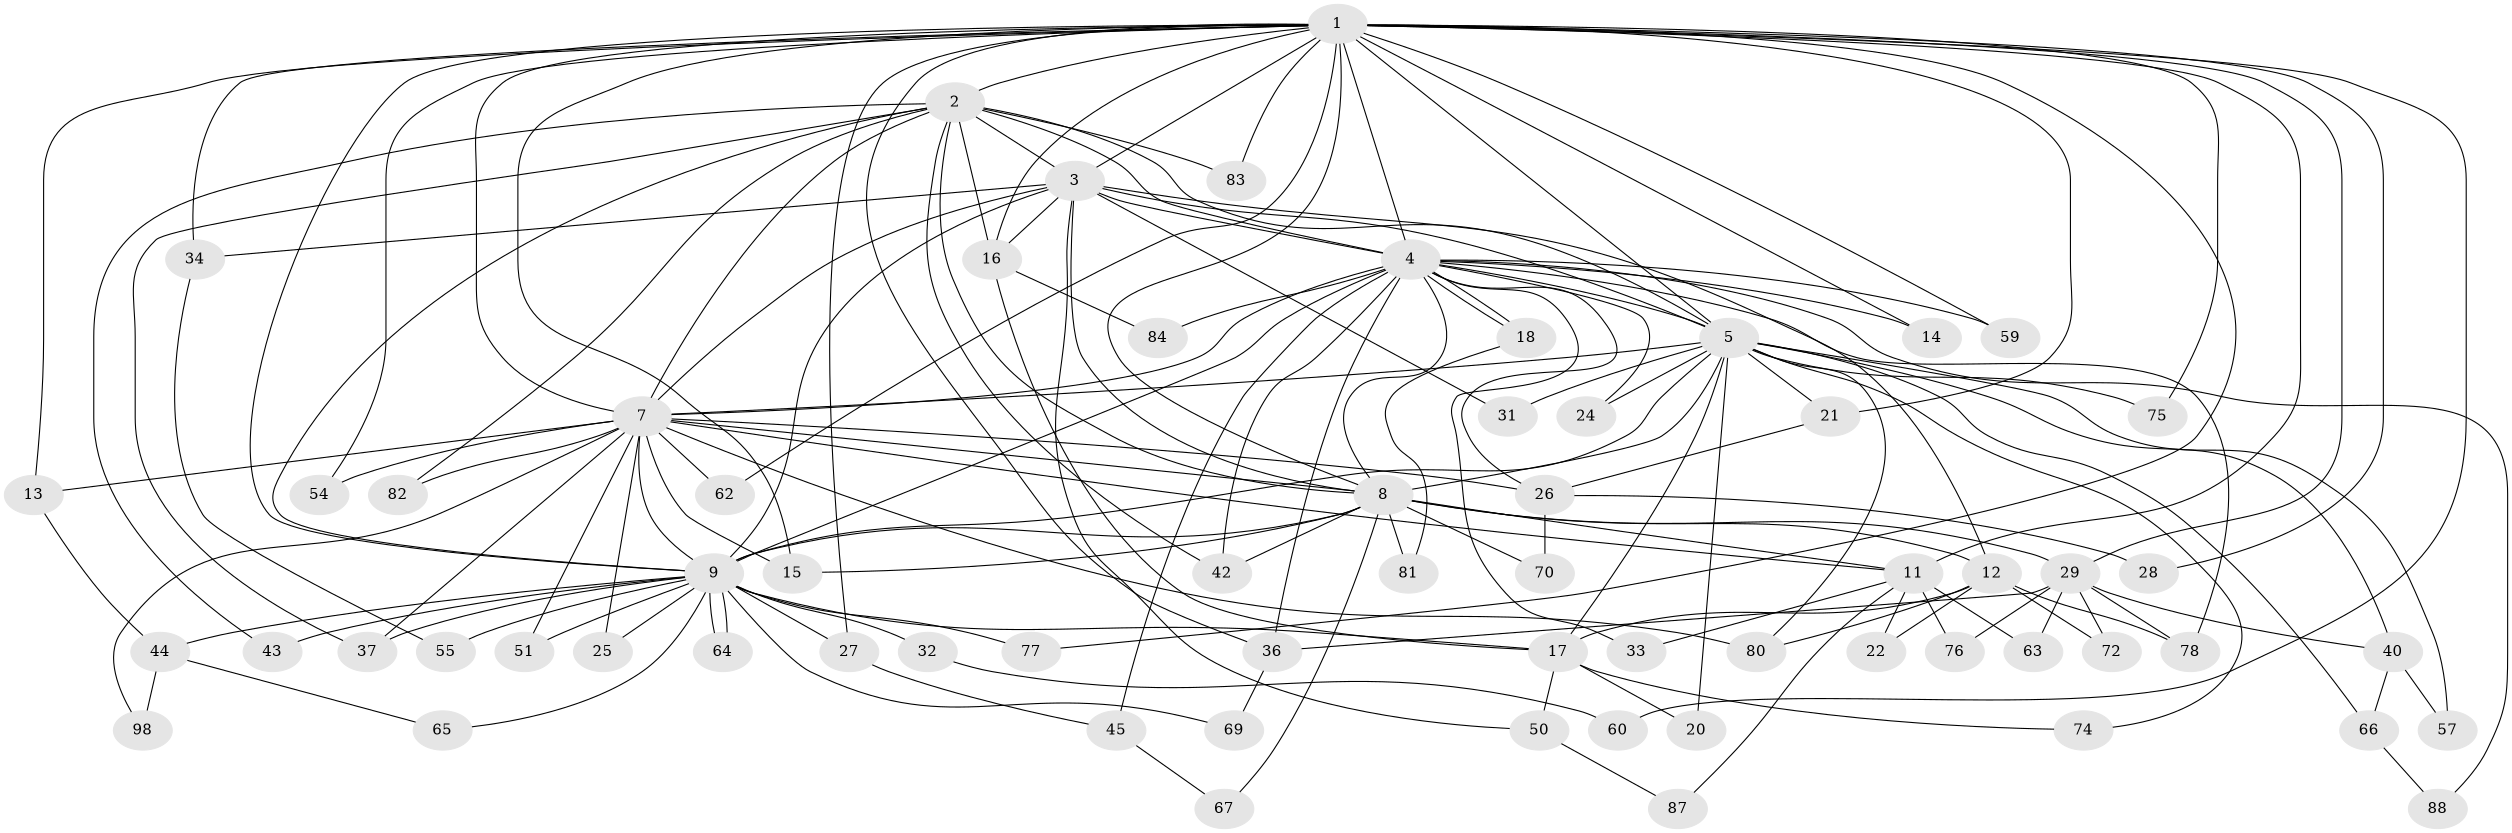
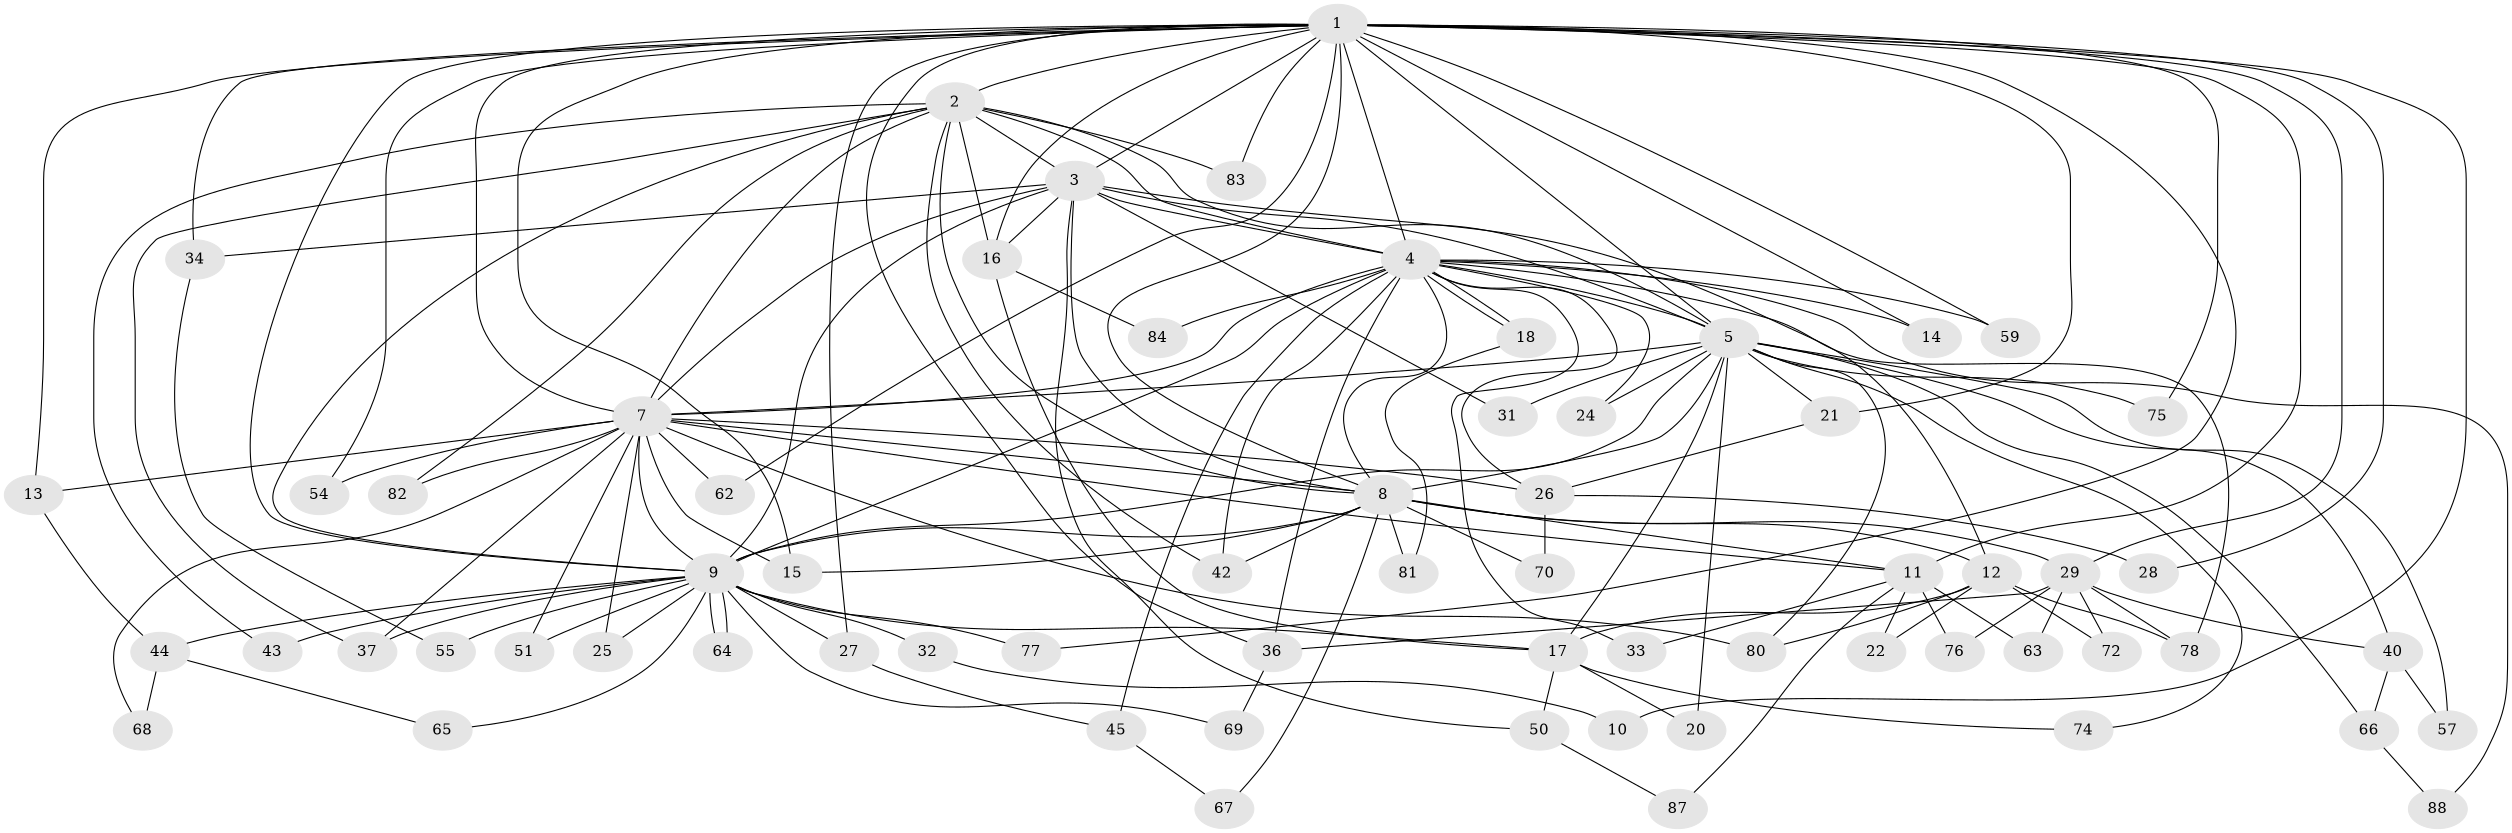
(143, 730) -> (143, 730)
(1618, 730) -> (1618, 730)
